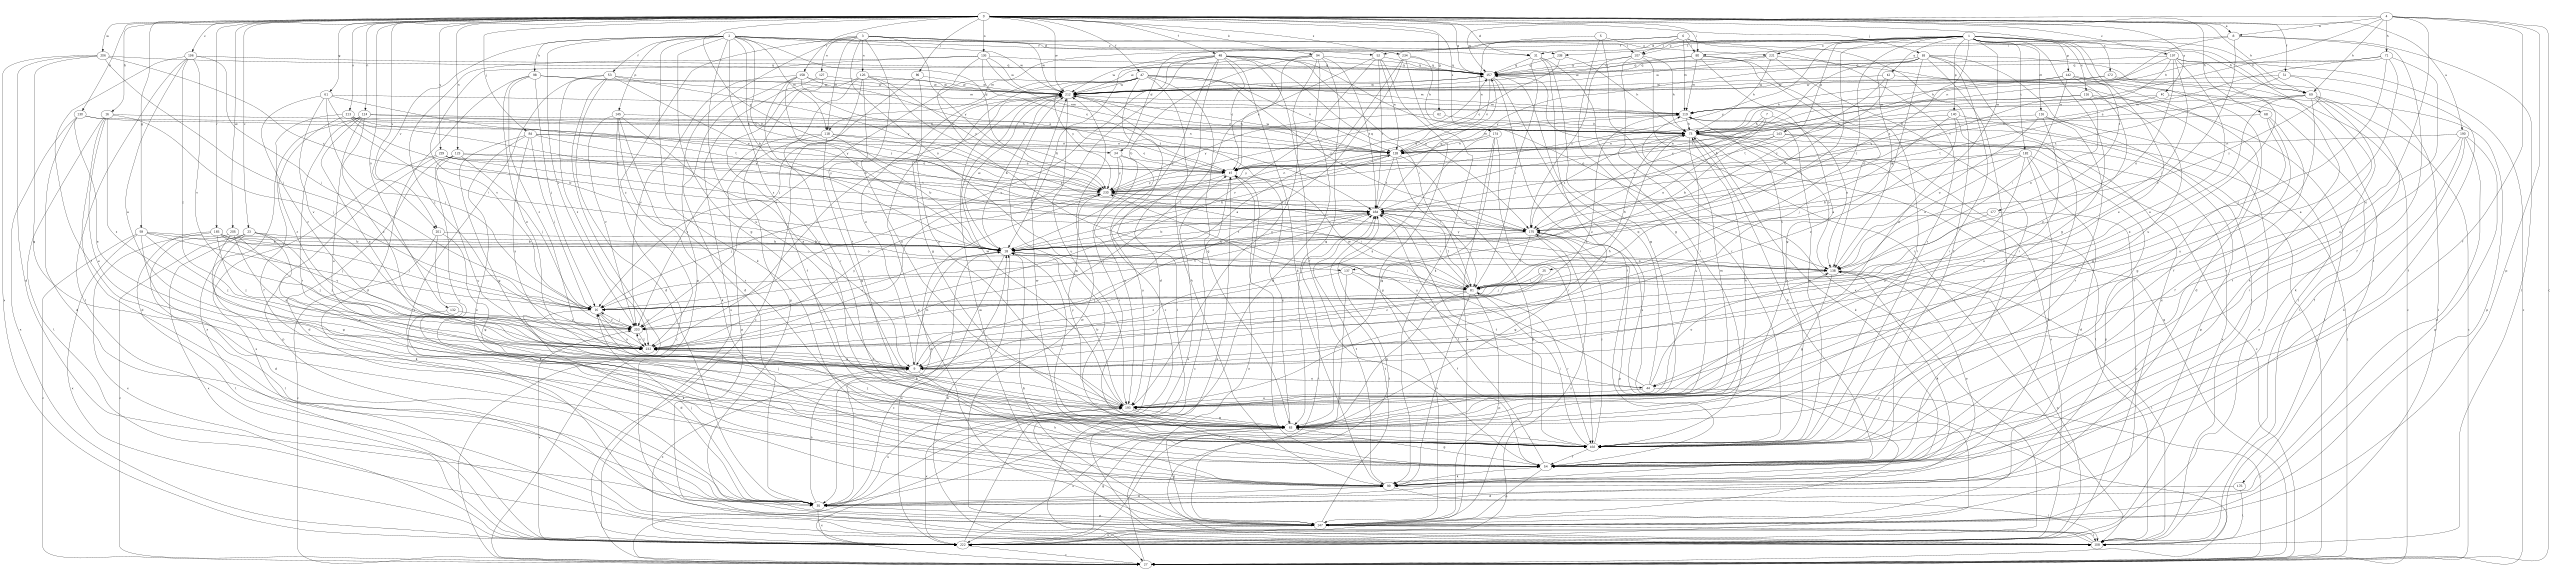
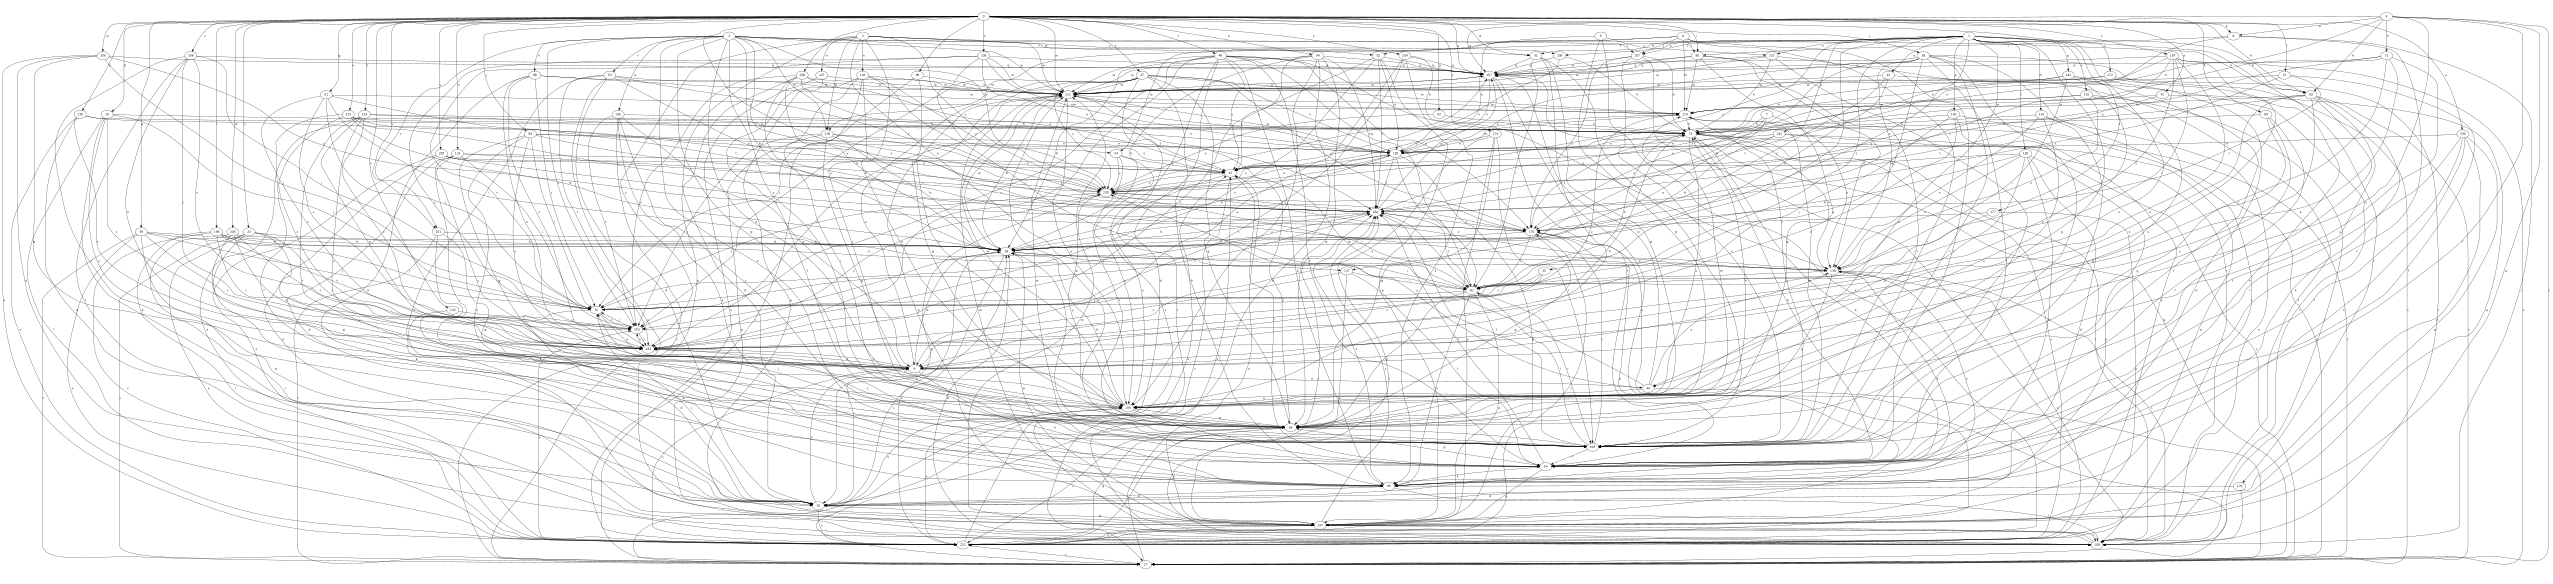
(1496, 307) -> none
